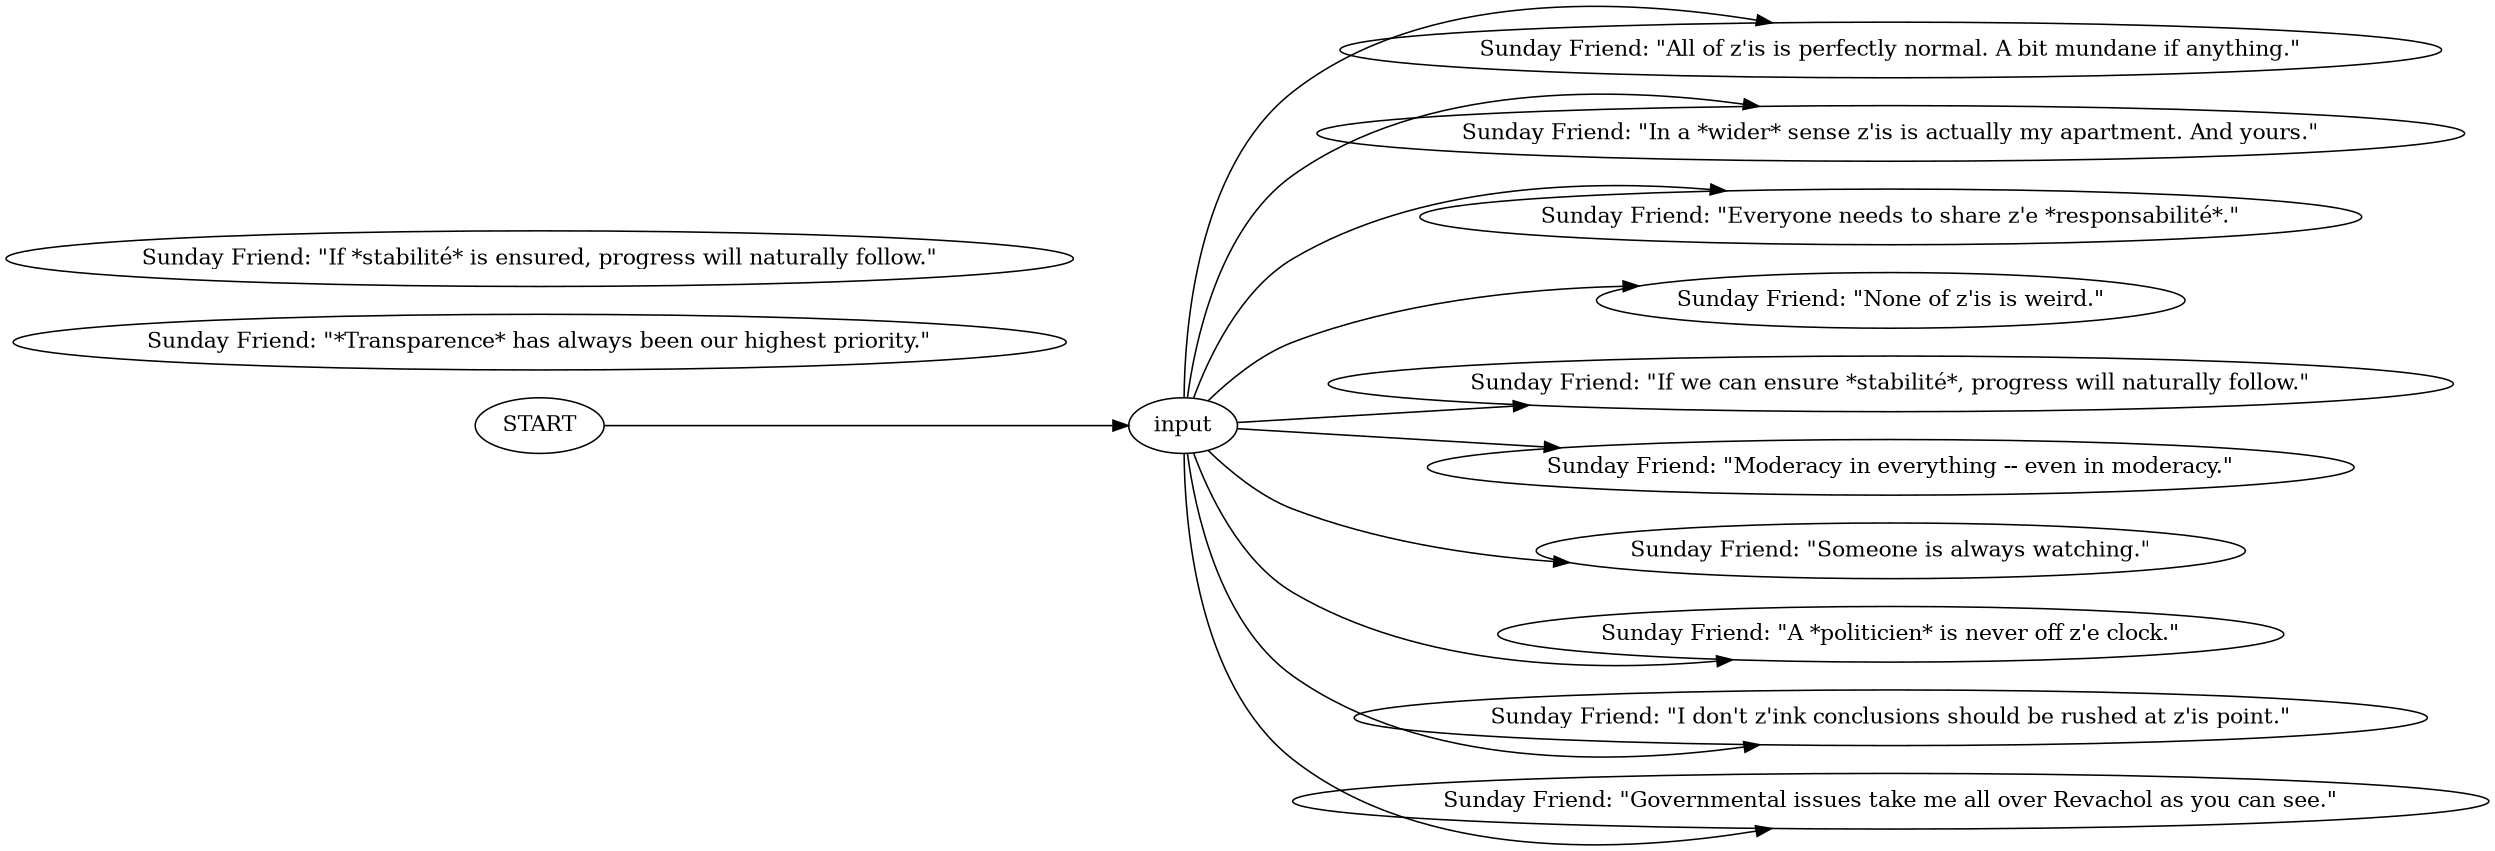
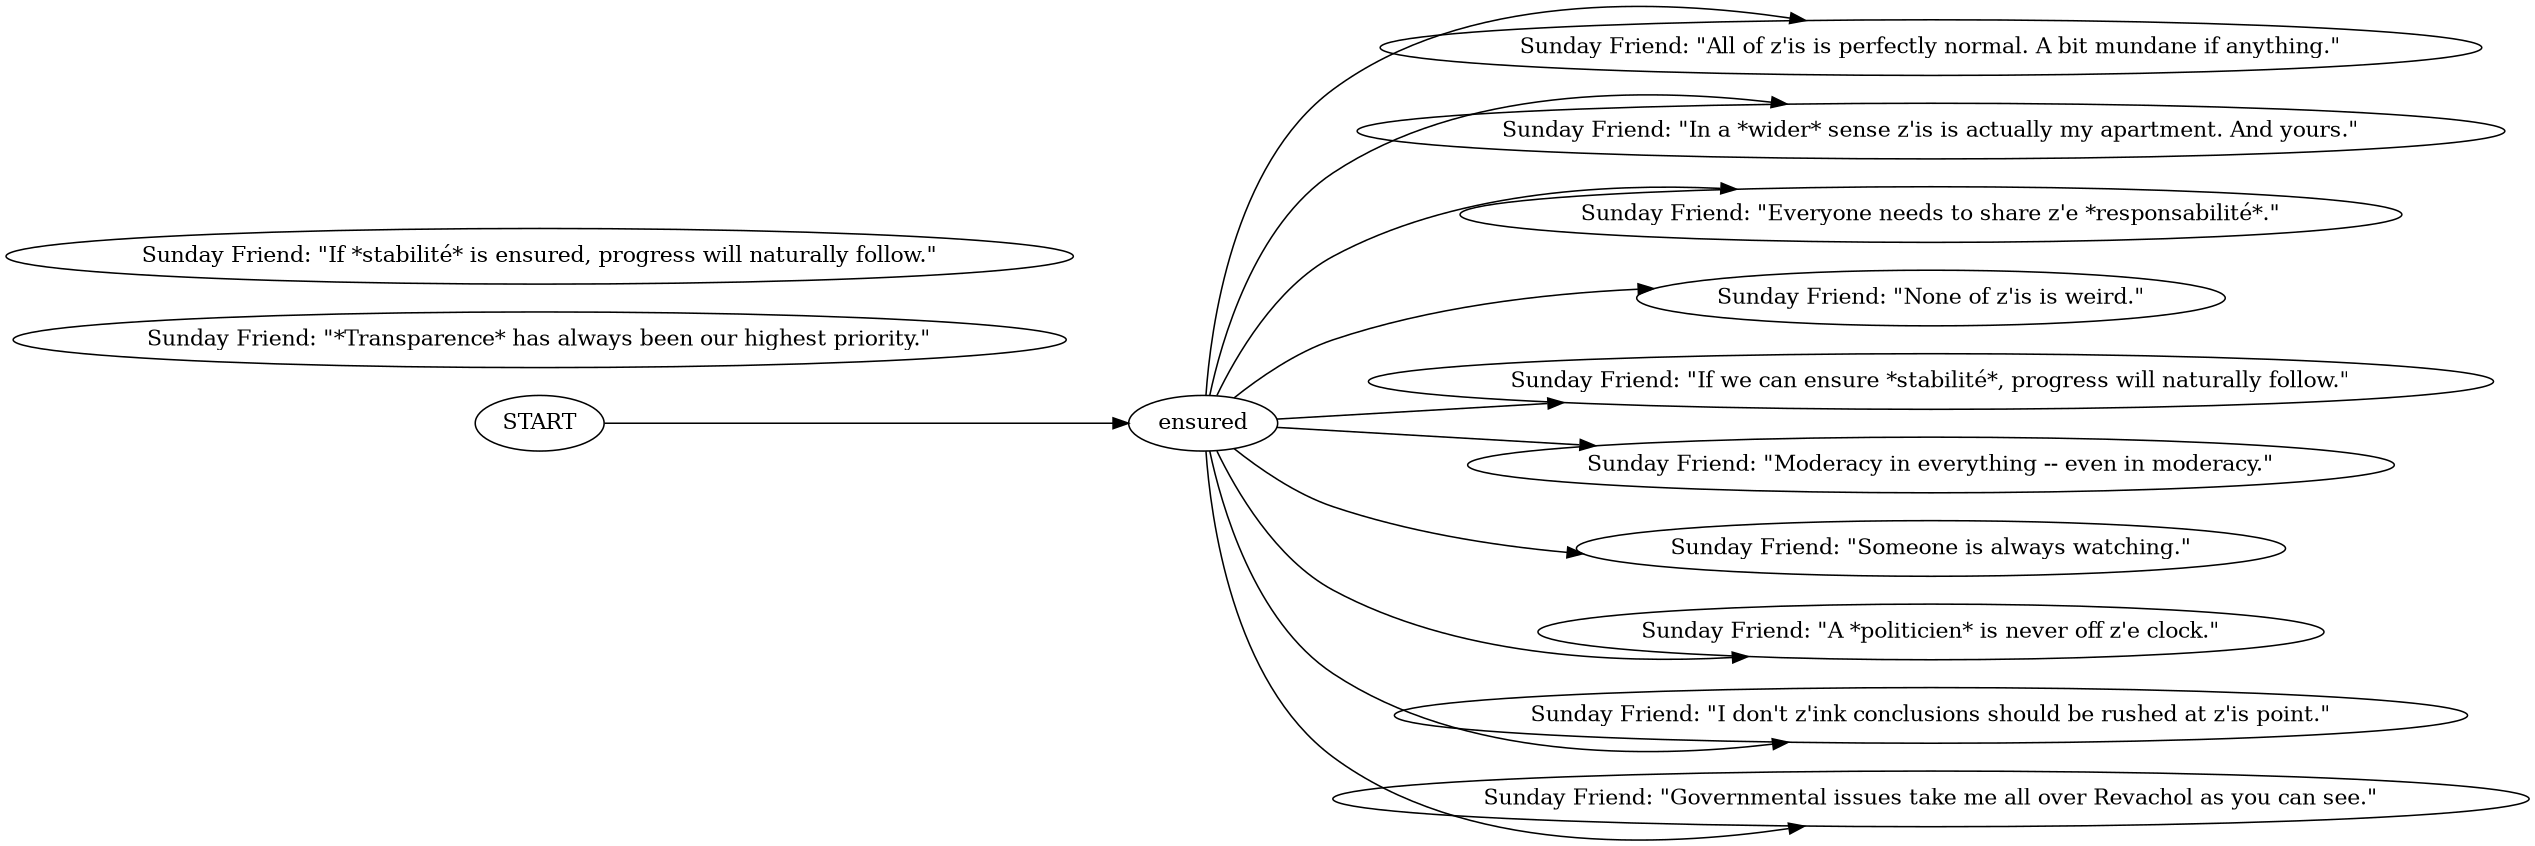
(1183, 426) -> (1203, 423)
